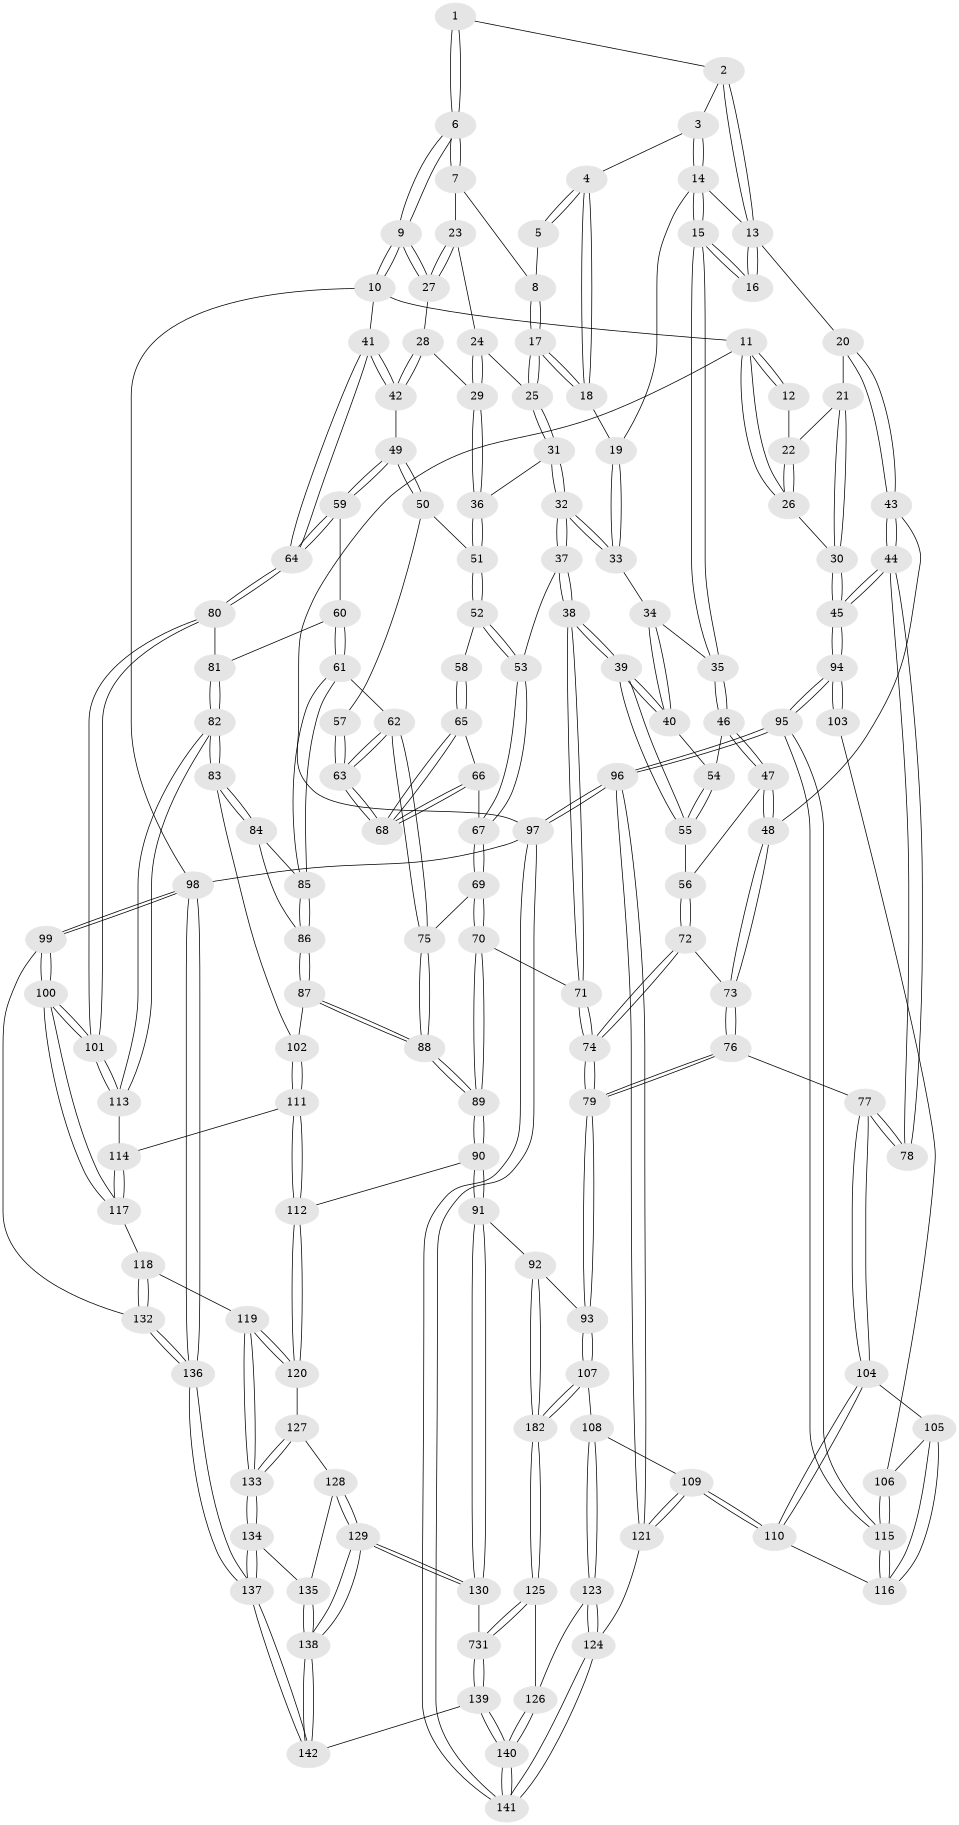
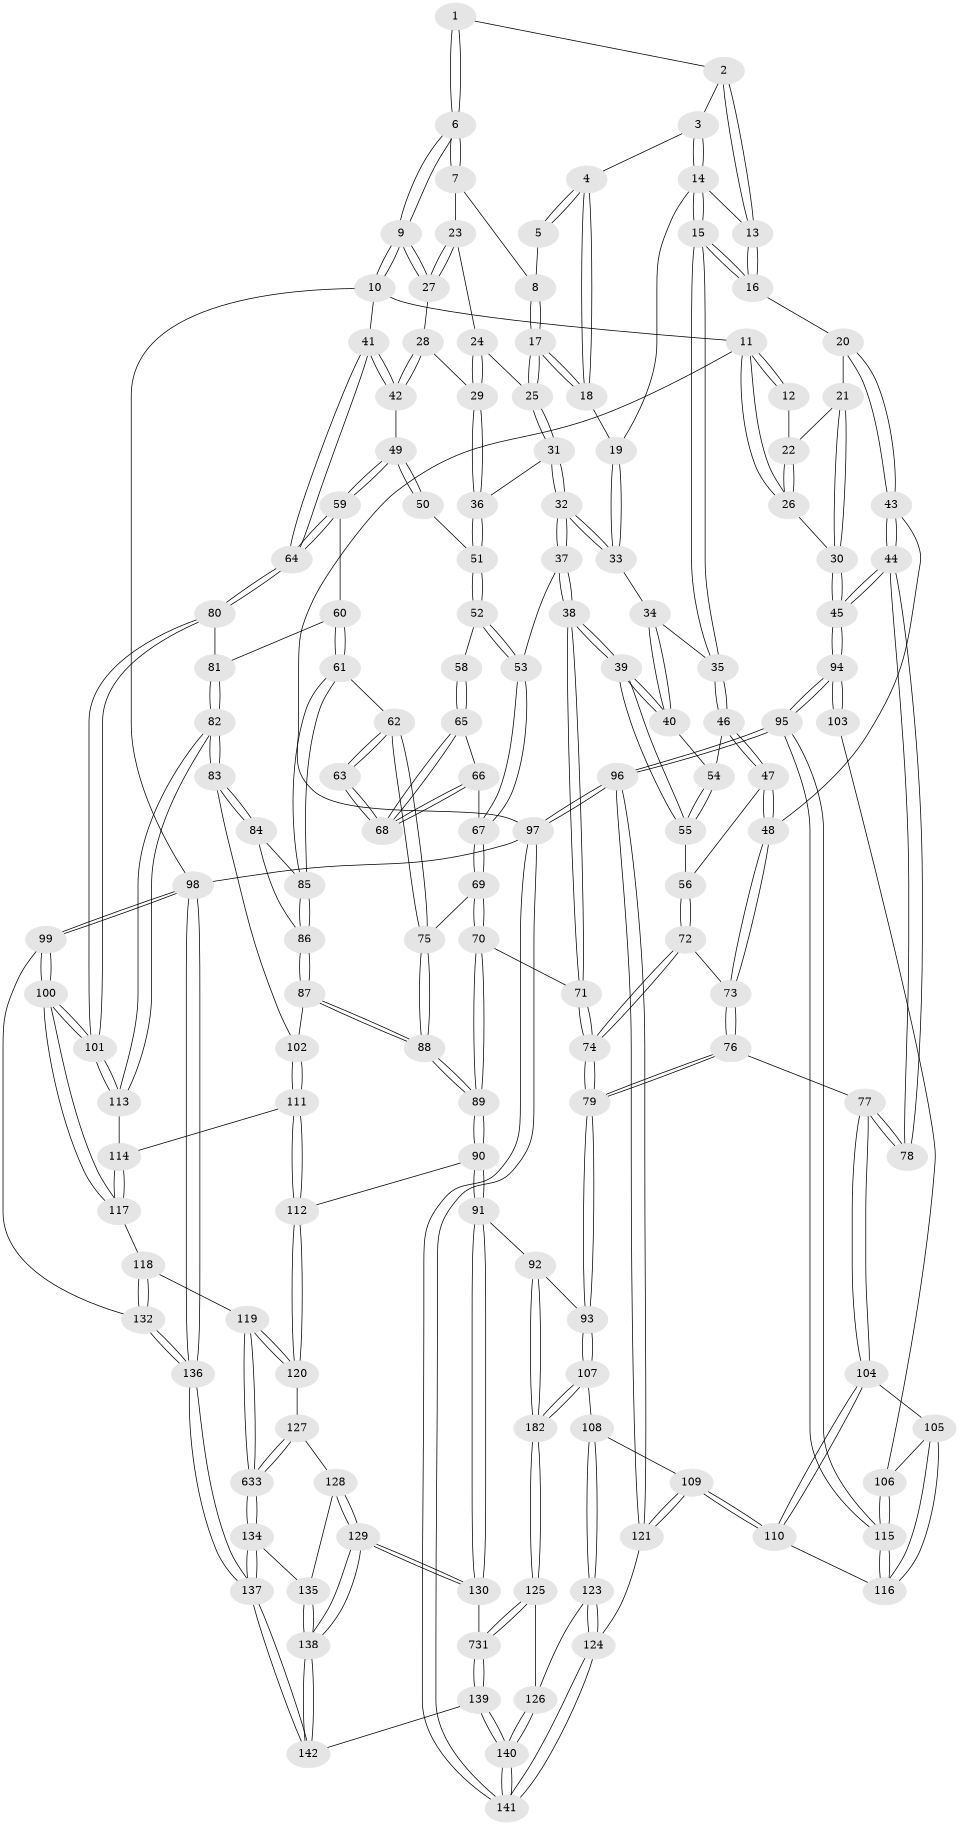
(798, 288) -> (798, 315)
(340, 722) -> none
(252, 1483) -> (252, 1483)
